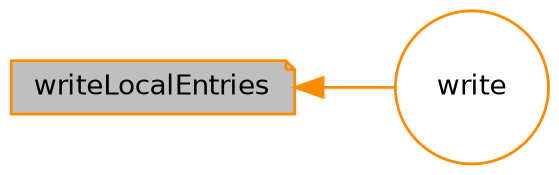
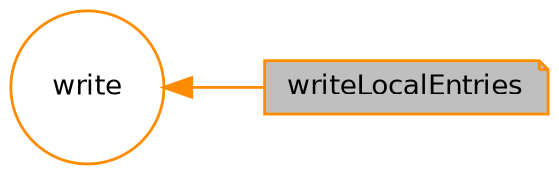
(360, 87) -> (228, 87)
